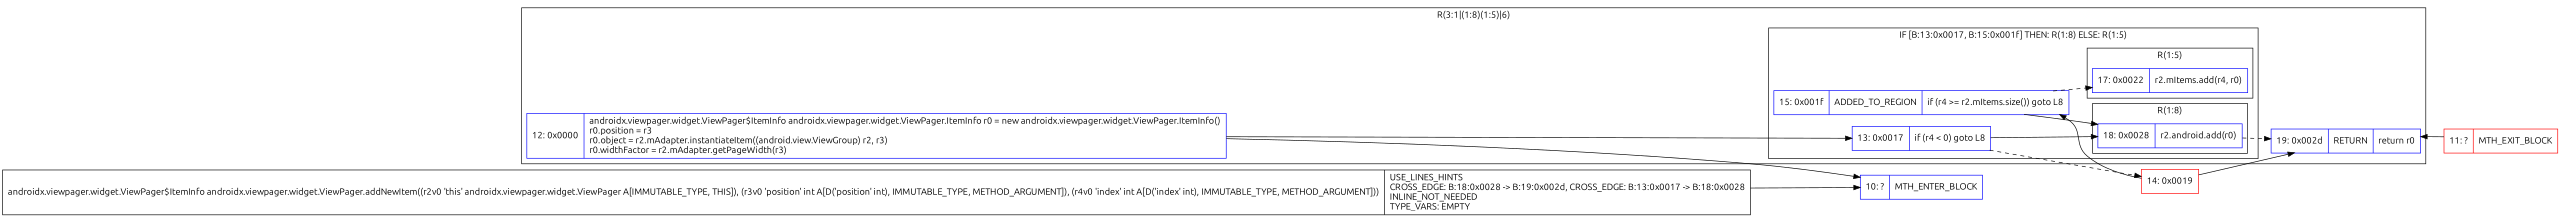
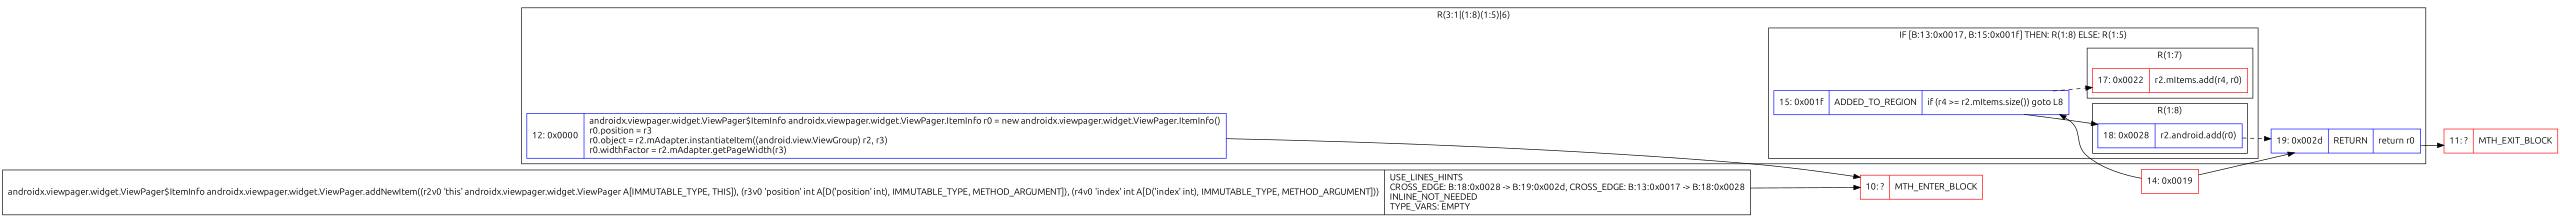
(2170, 56) -> (2170, 56)
(2170, 81) -> (2170, 81)
(2436, 137) -> (2430, 145)
(1921, 138) -> none
(1921, 187) -> (1921, 187)
